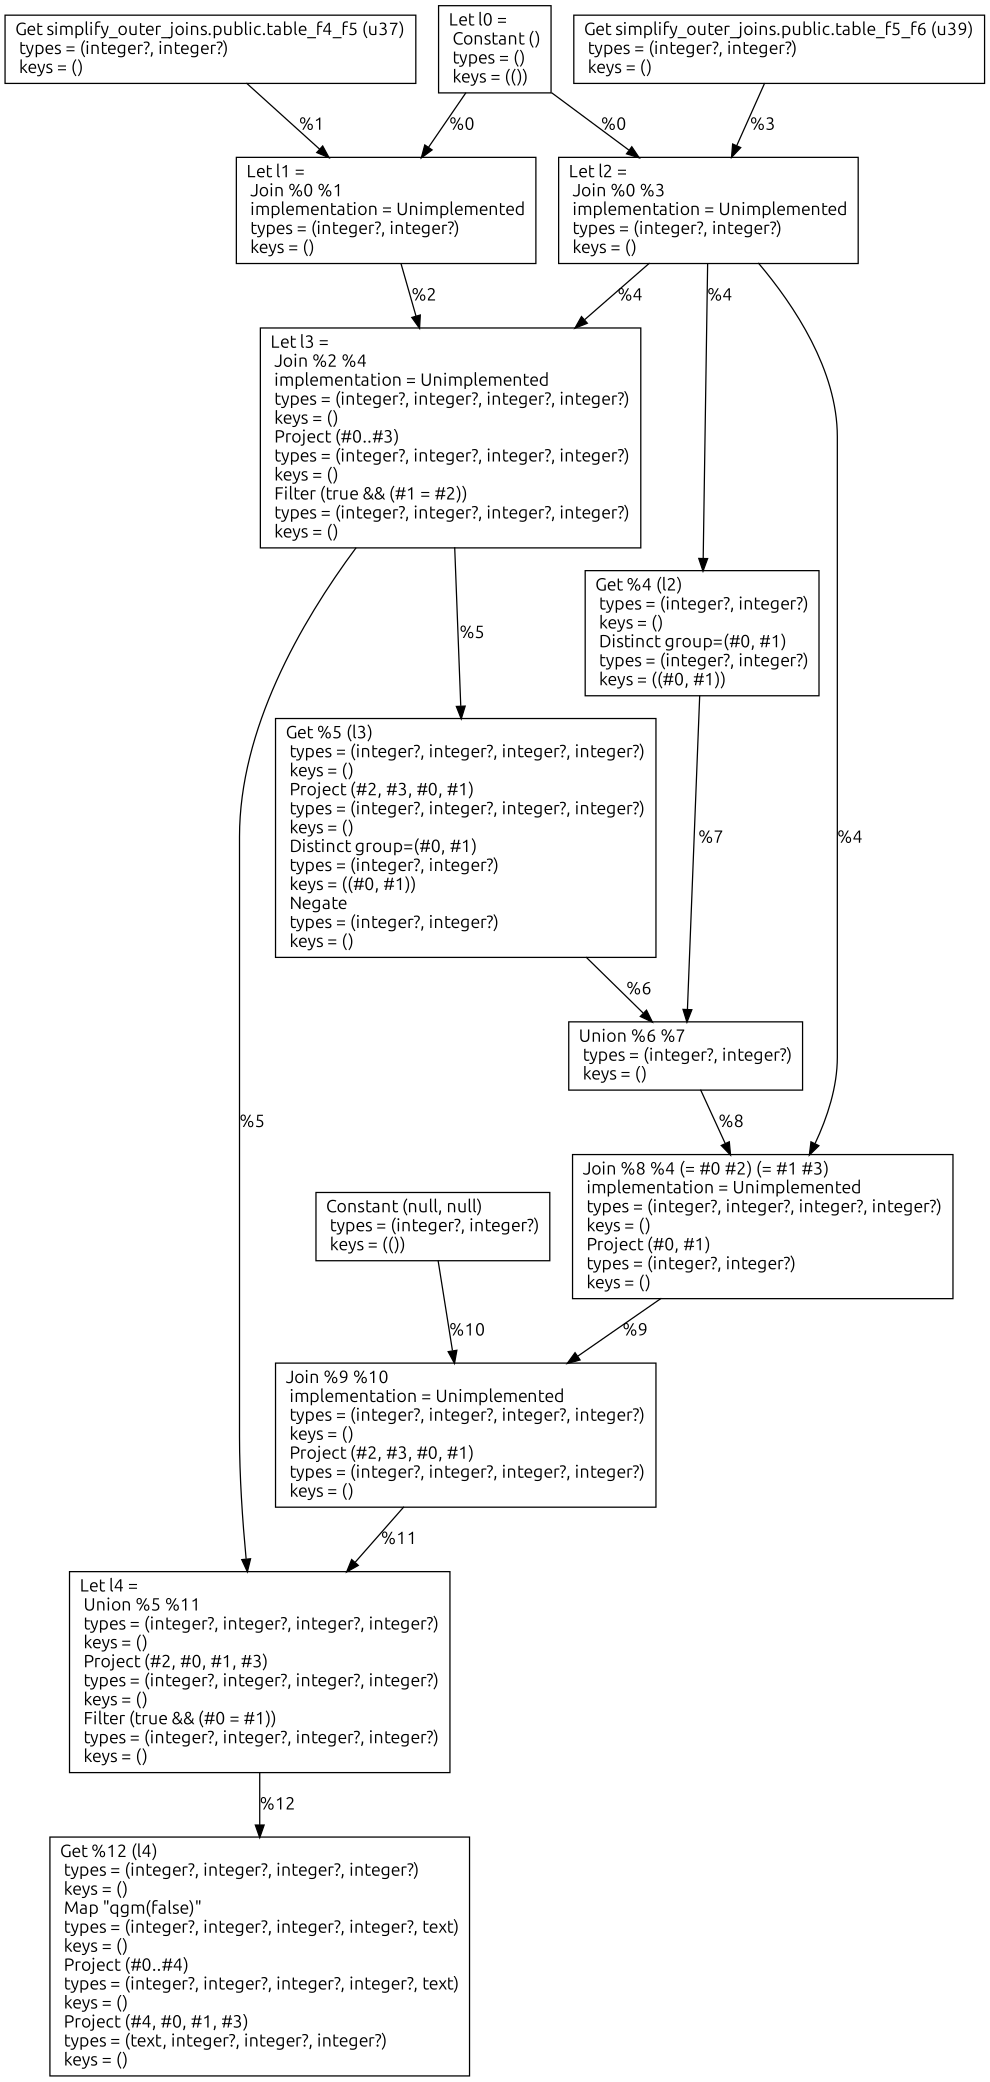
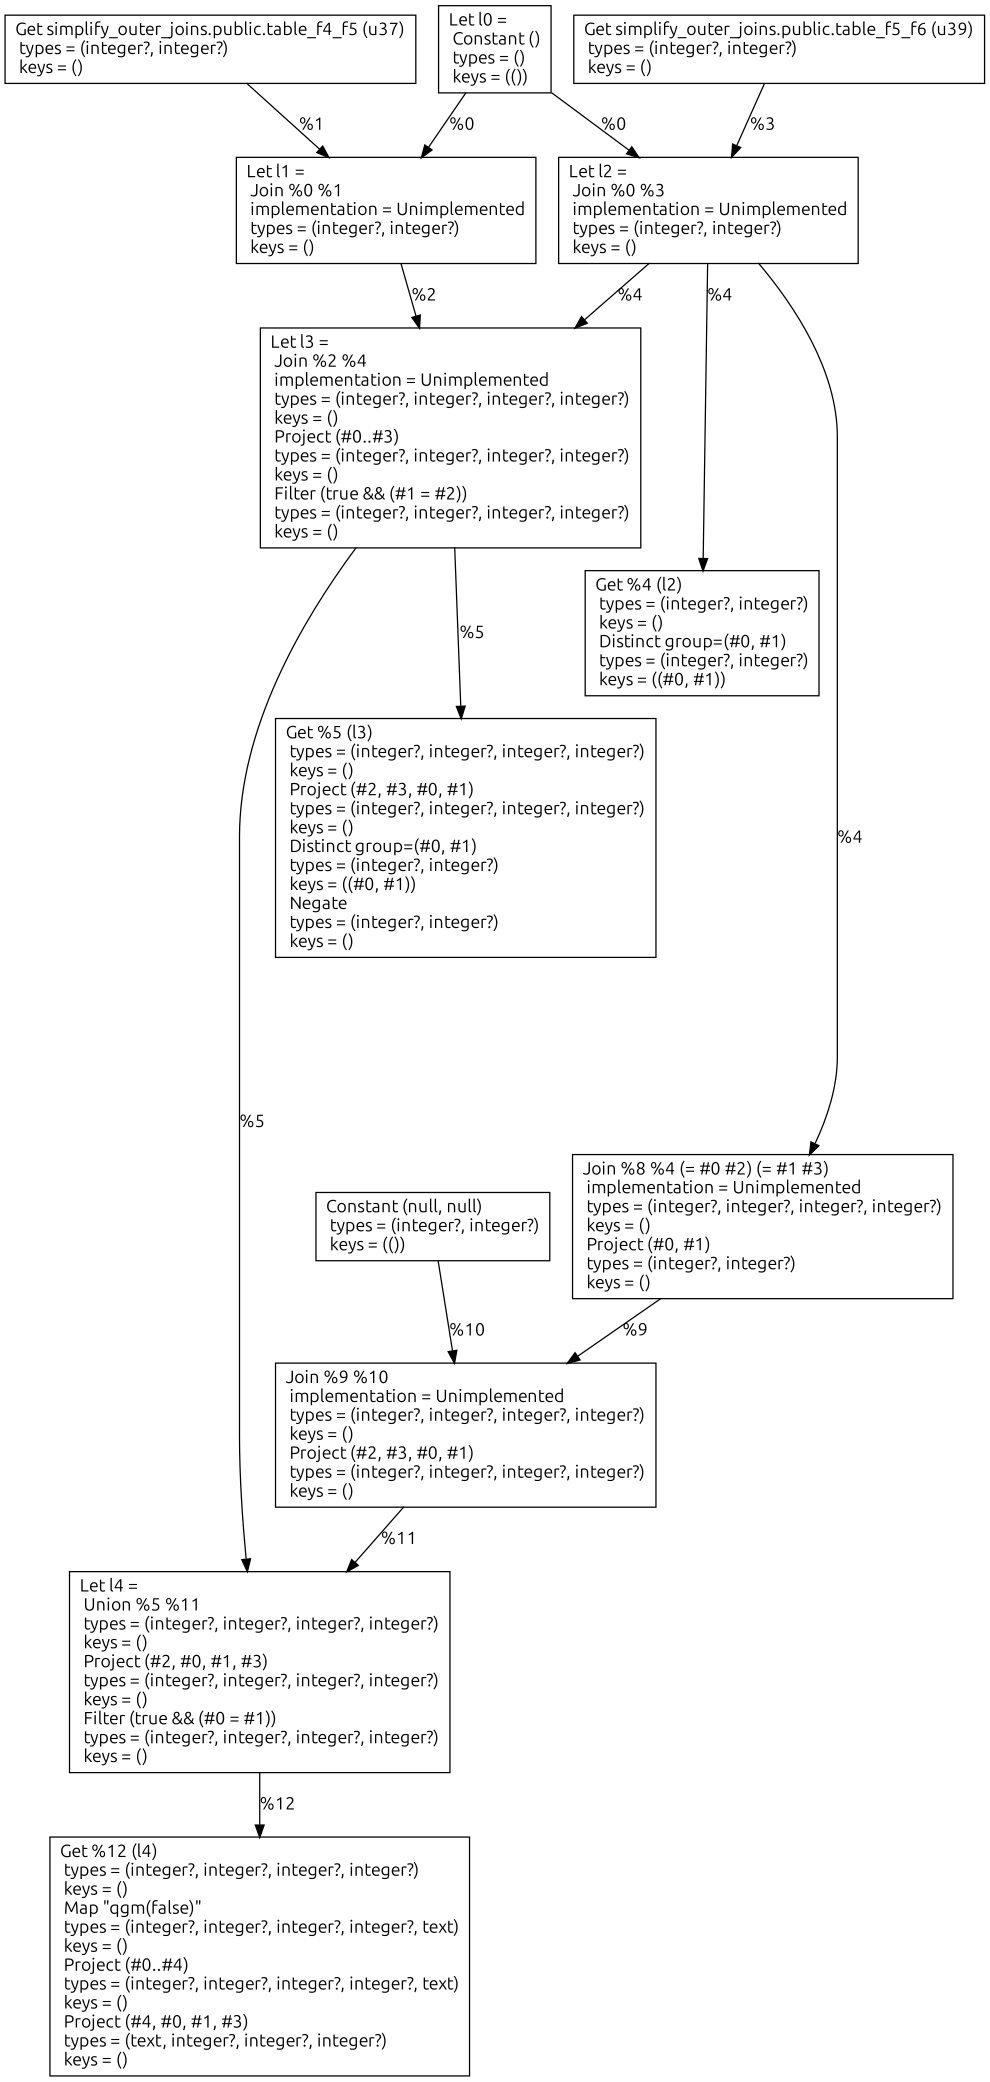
(686, 1056) -> none
